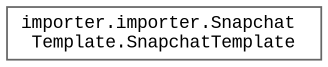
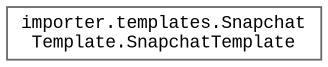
(164, 33) -> (164, 33)
